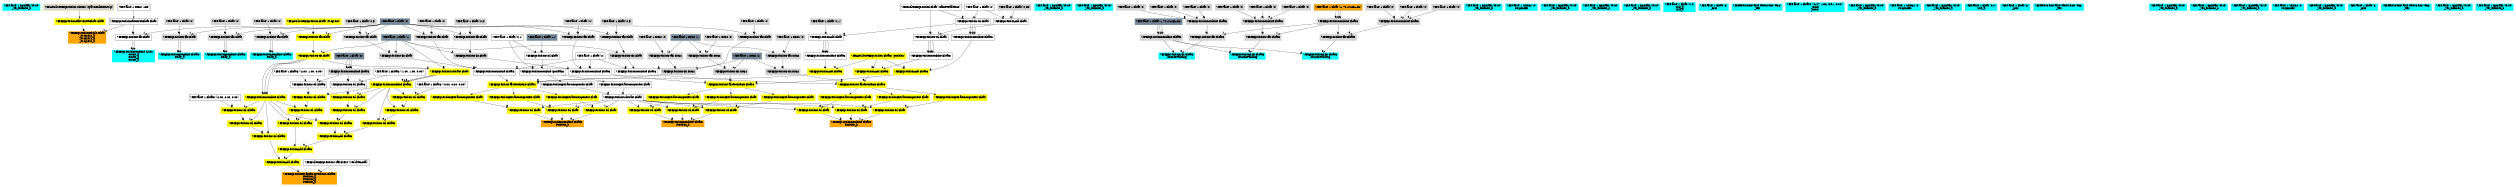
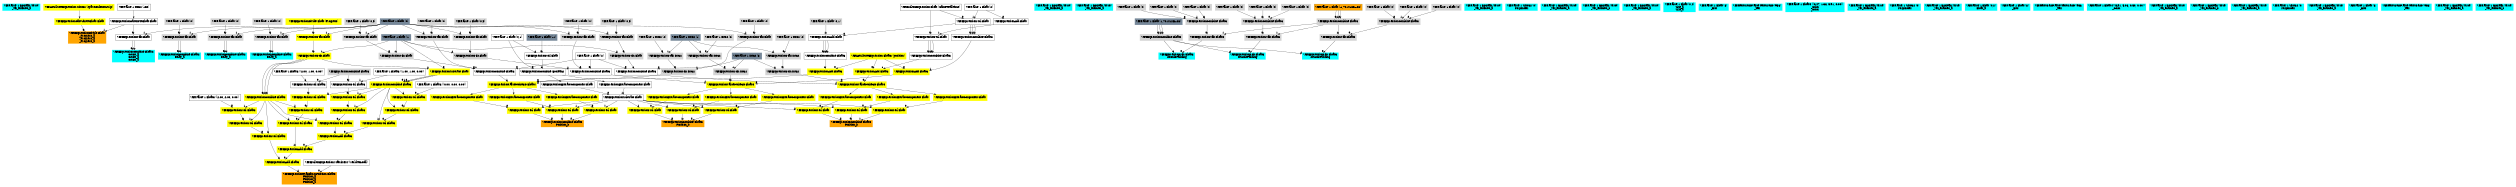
(79, 7) -> (79, 7)
(1014, 7) -> none
(1981, 7) -> (1981, 7)
none -> (2116, 7)
(314, 22) -> (314, 22)
(133, 56) -> (133, 56)
(349, 56) -> none
